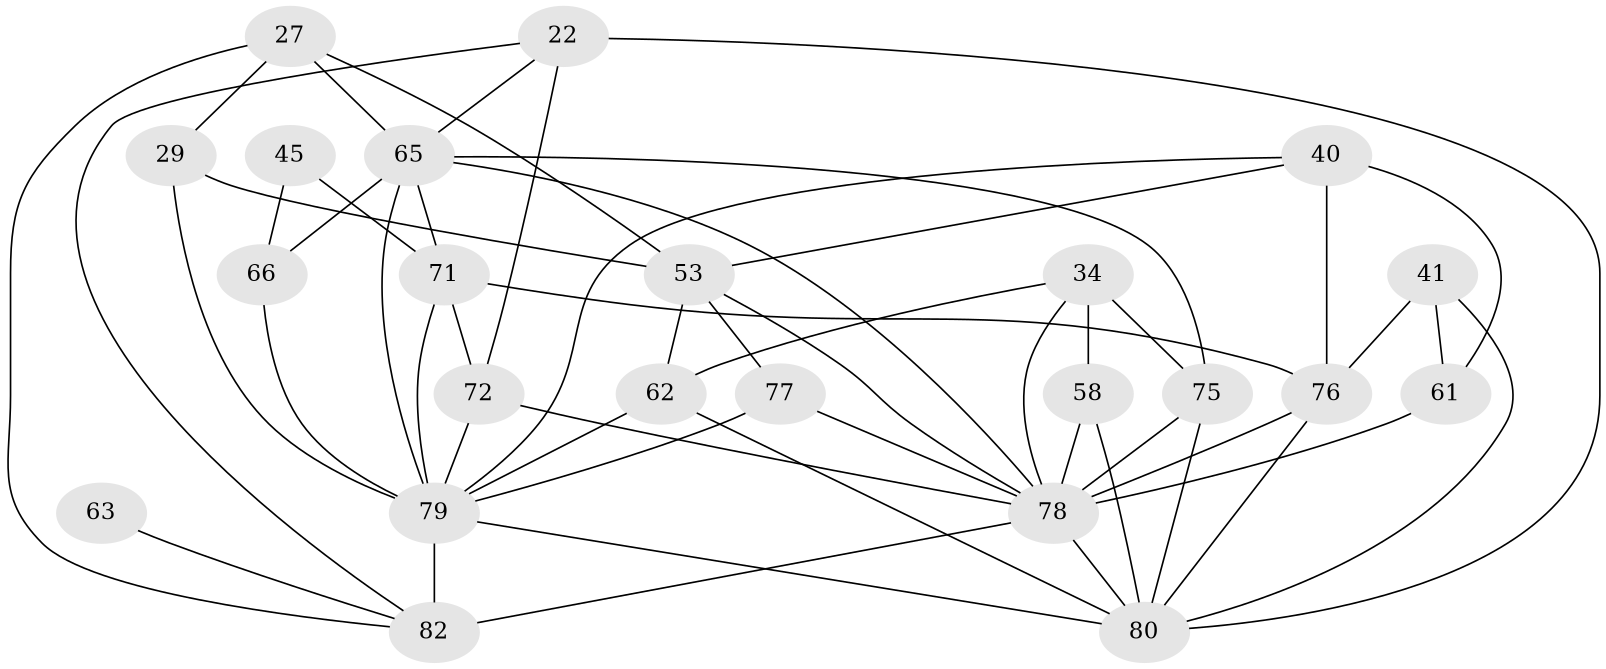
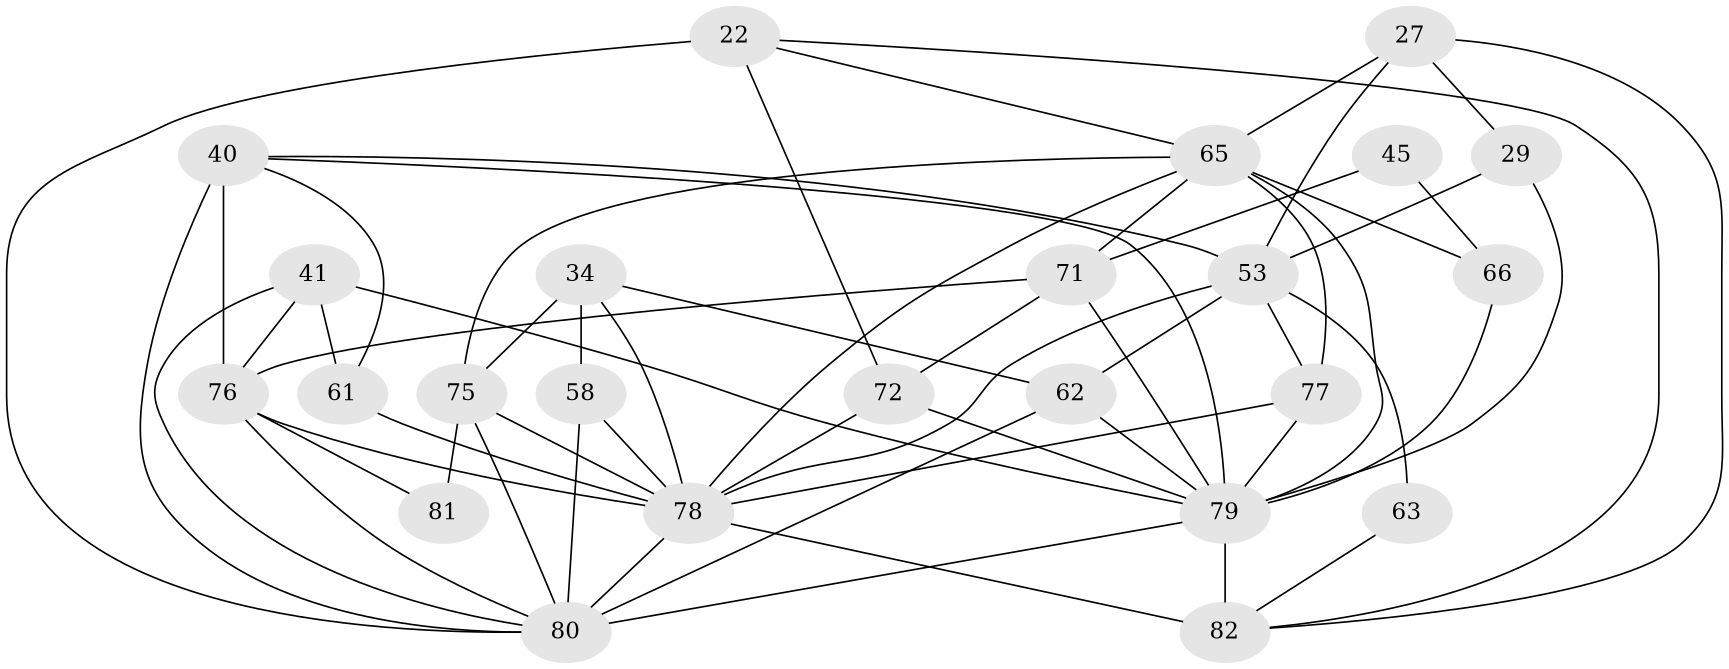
none -> (1317, 257)
none -> (1361, 345)
none -> (767, 405)
none -> (444, 513)
none -> (182, 526)
